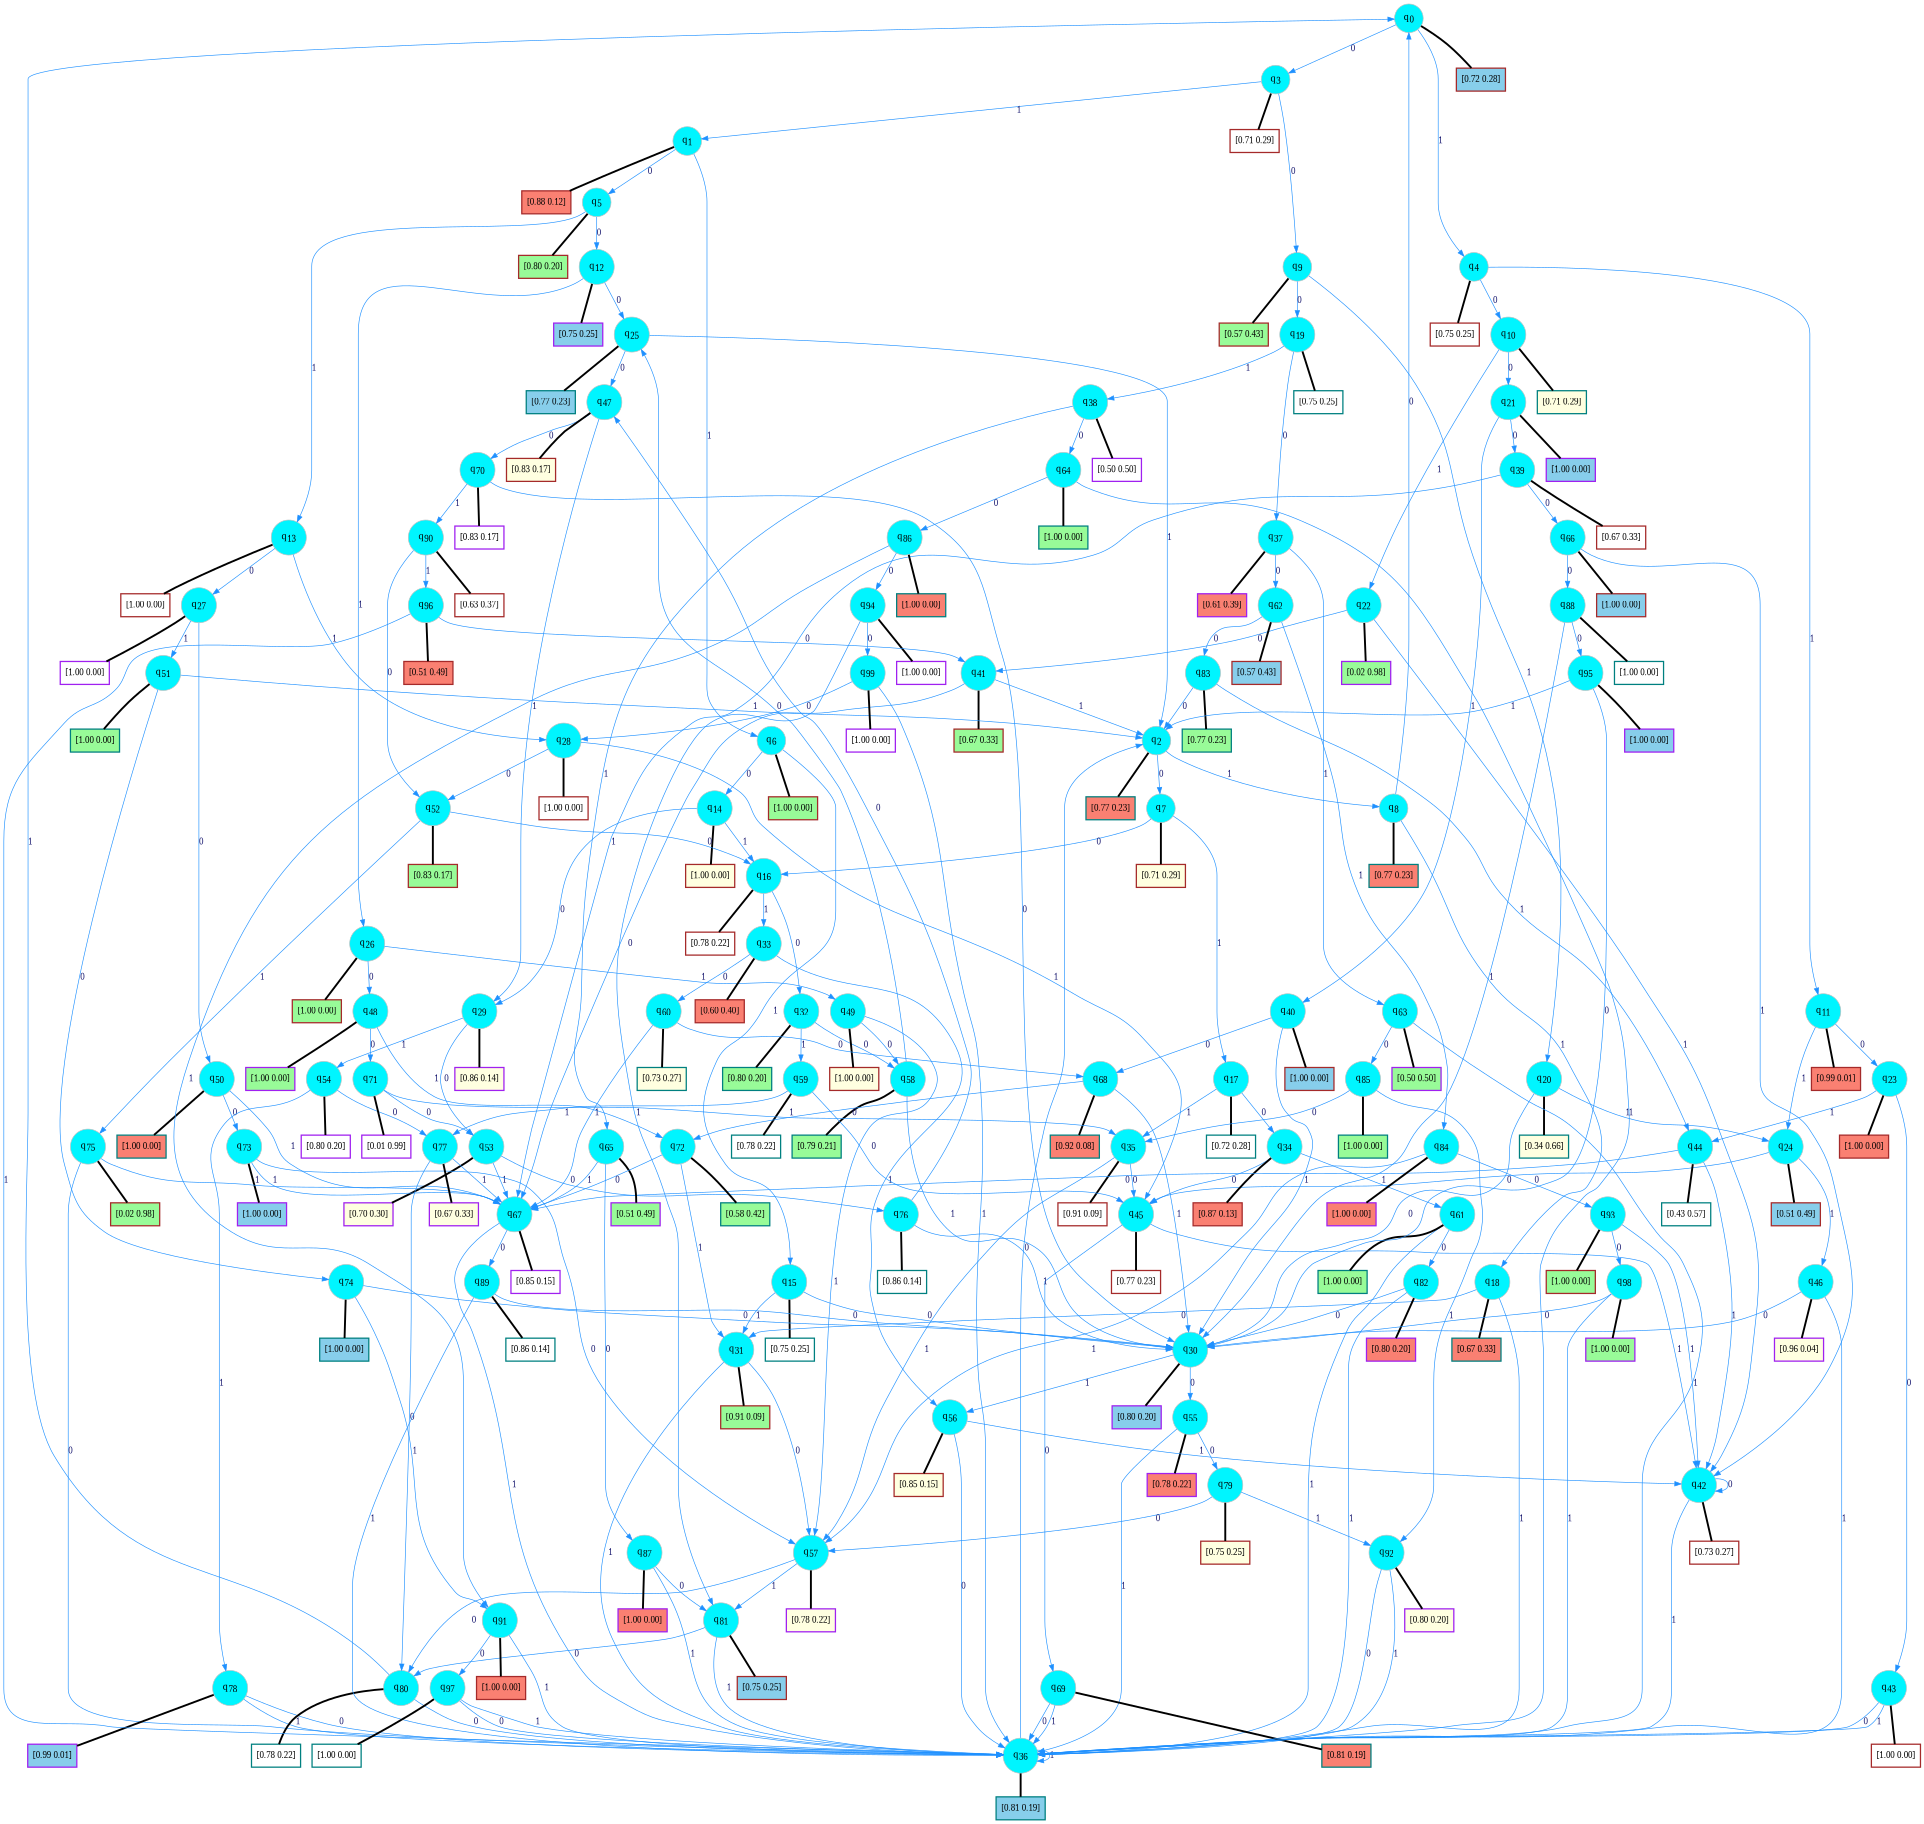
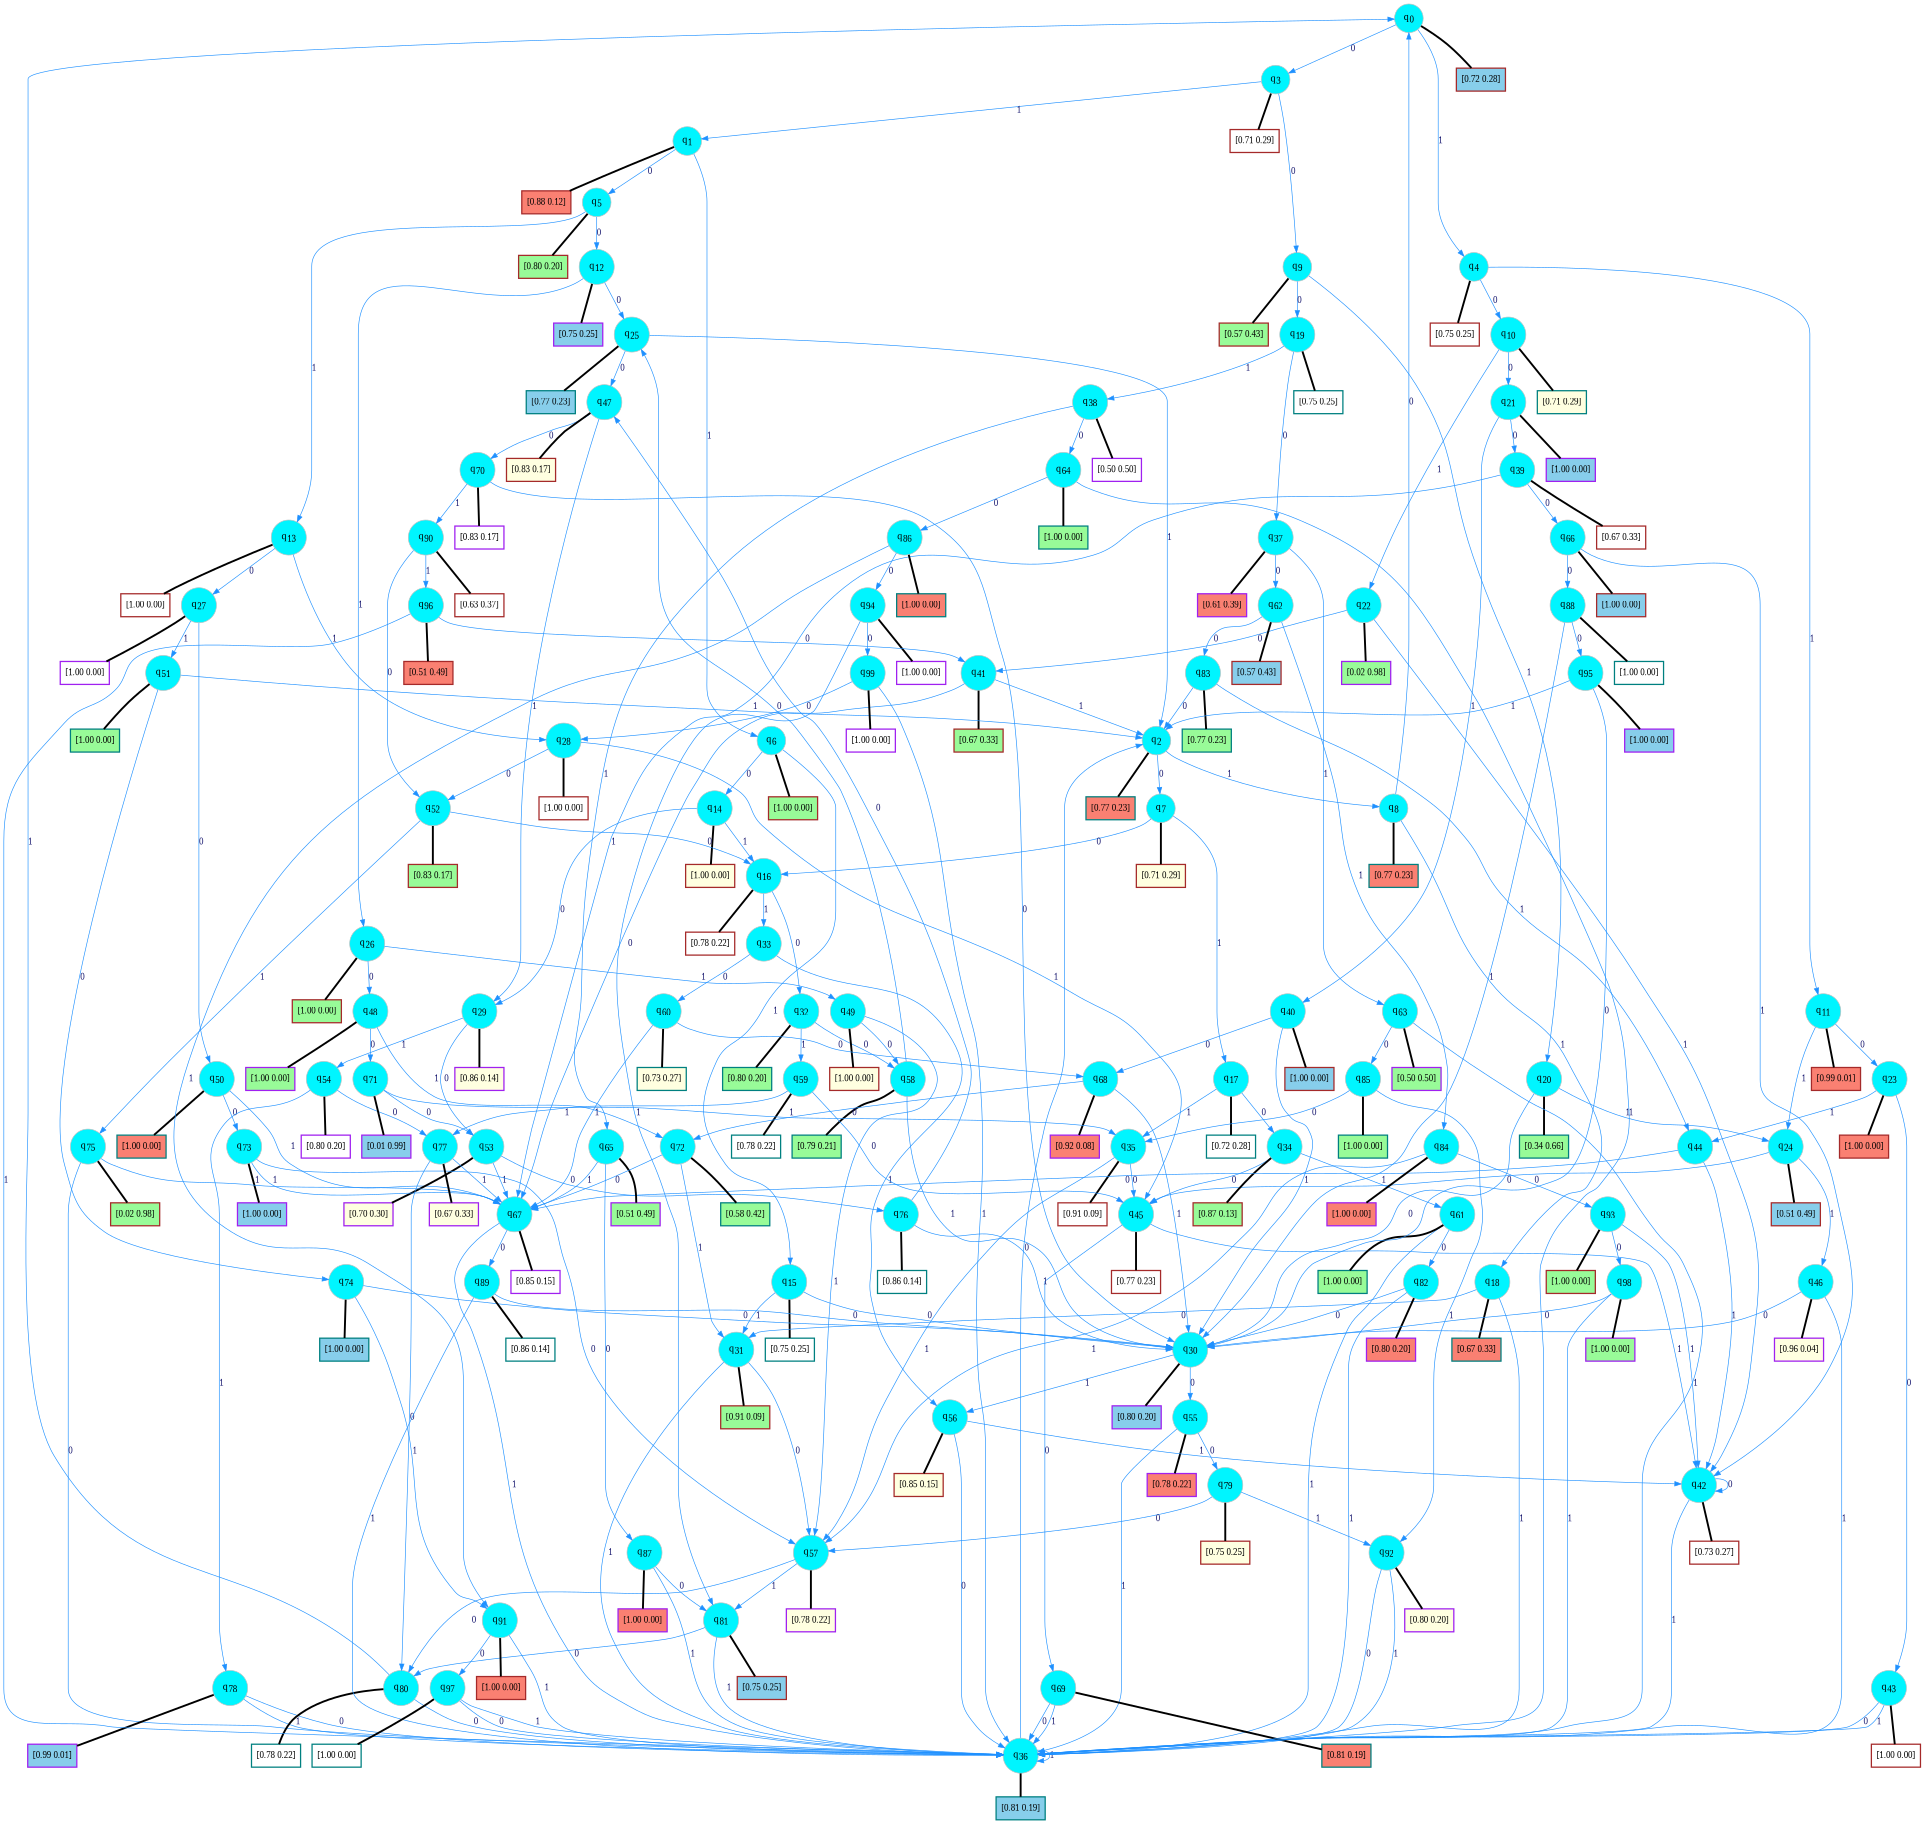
(720, 1011) -> none
(386, 1147) -> (386, 1147)
(1075, 1147) -> (1075, 1147)
(1544, 1147) -> (1544, 1147)
(1218, 1214) -> (1218, 1214)
(1686, 1214) -> none
